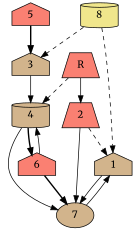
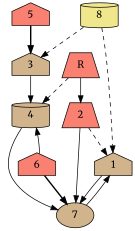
(29, 138) -> none
